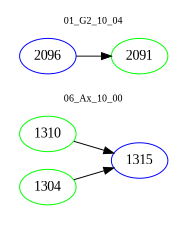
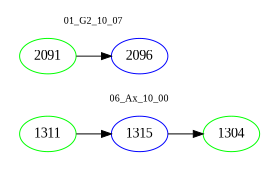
(94, 21) -> (94, 21)
(89, 56) -> (89, 56)
(48, 134) -> (48, 134)
(89, 175) -> (181, 134)
